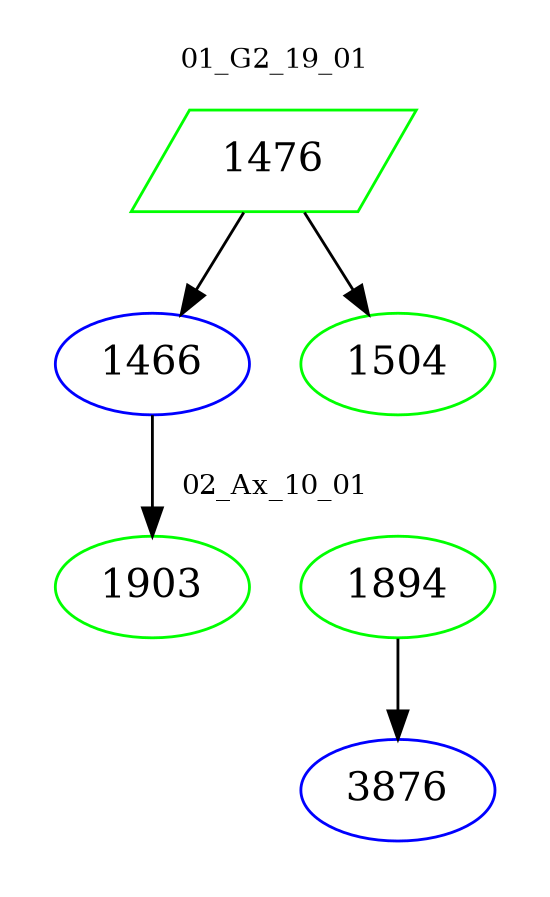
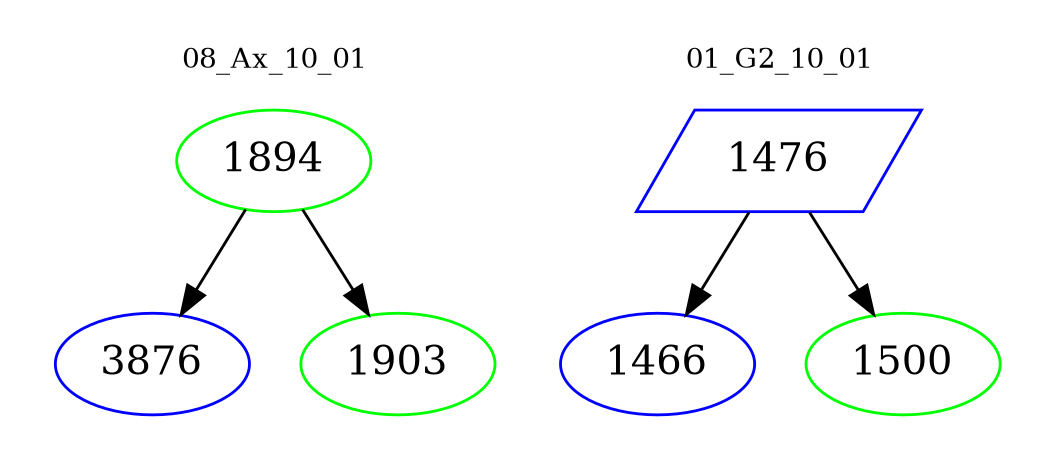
(275, 61) -> (780, 61)
(274, 161) -> (779, 161)
(398, 364) -> (903, 364)
(152, 477) -> (328, 250)
(275, 487) -> (275, 61)
